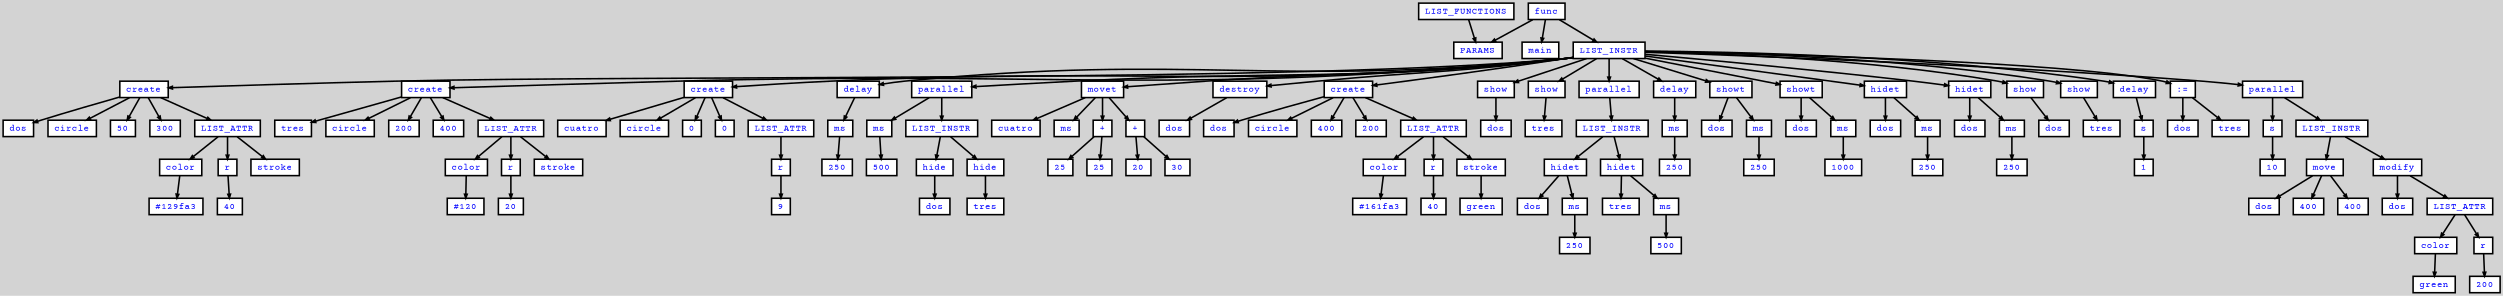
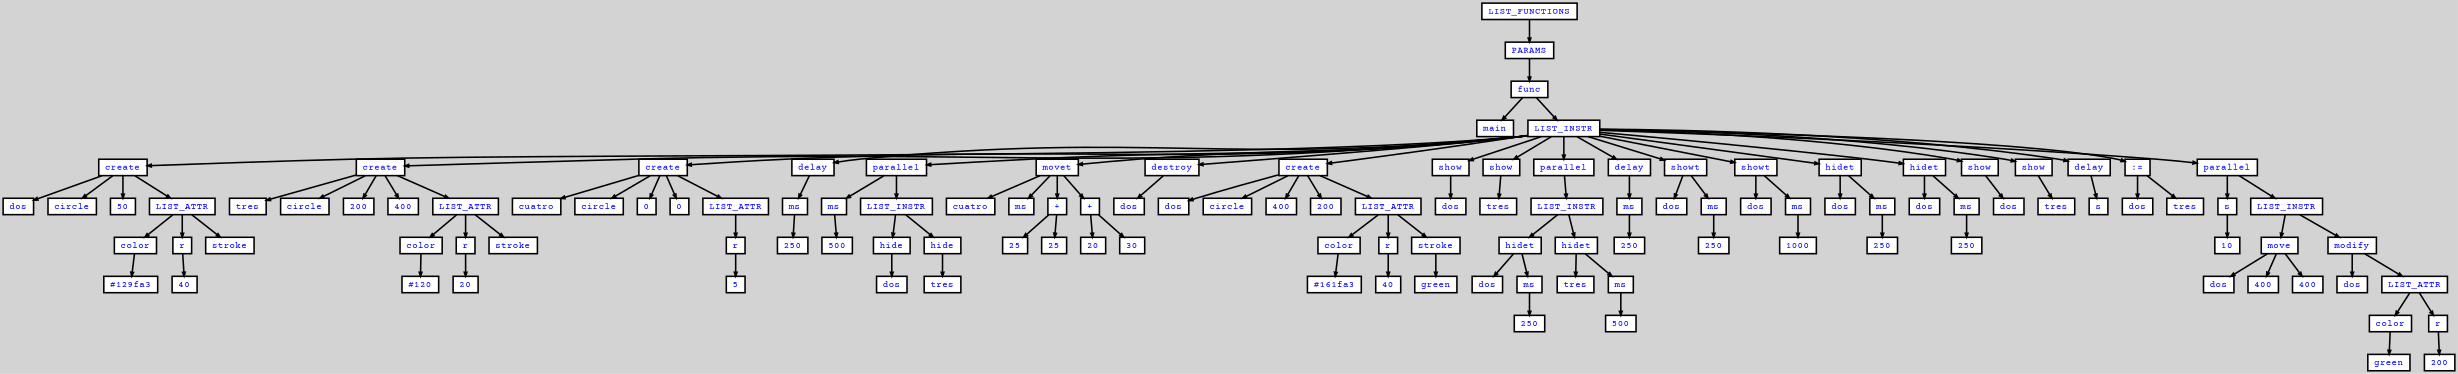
(1514, 30) -> (1529, 68)
(165, 128) -> none
(2144, 167) -> none
(781, 206) -> (736, 285)
